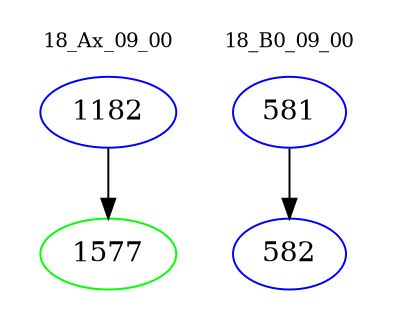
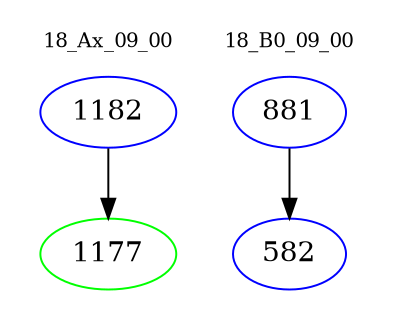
(290, 112) -> (290, 112)
(108, 254) -> (108, 254)
